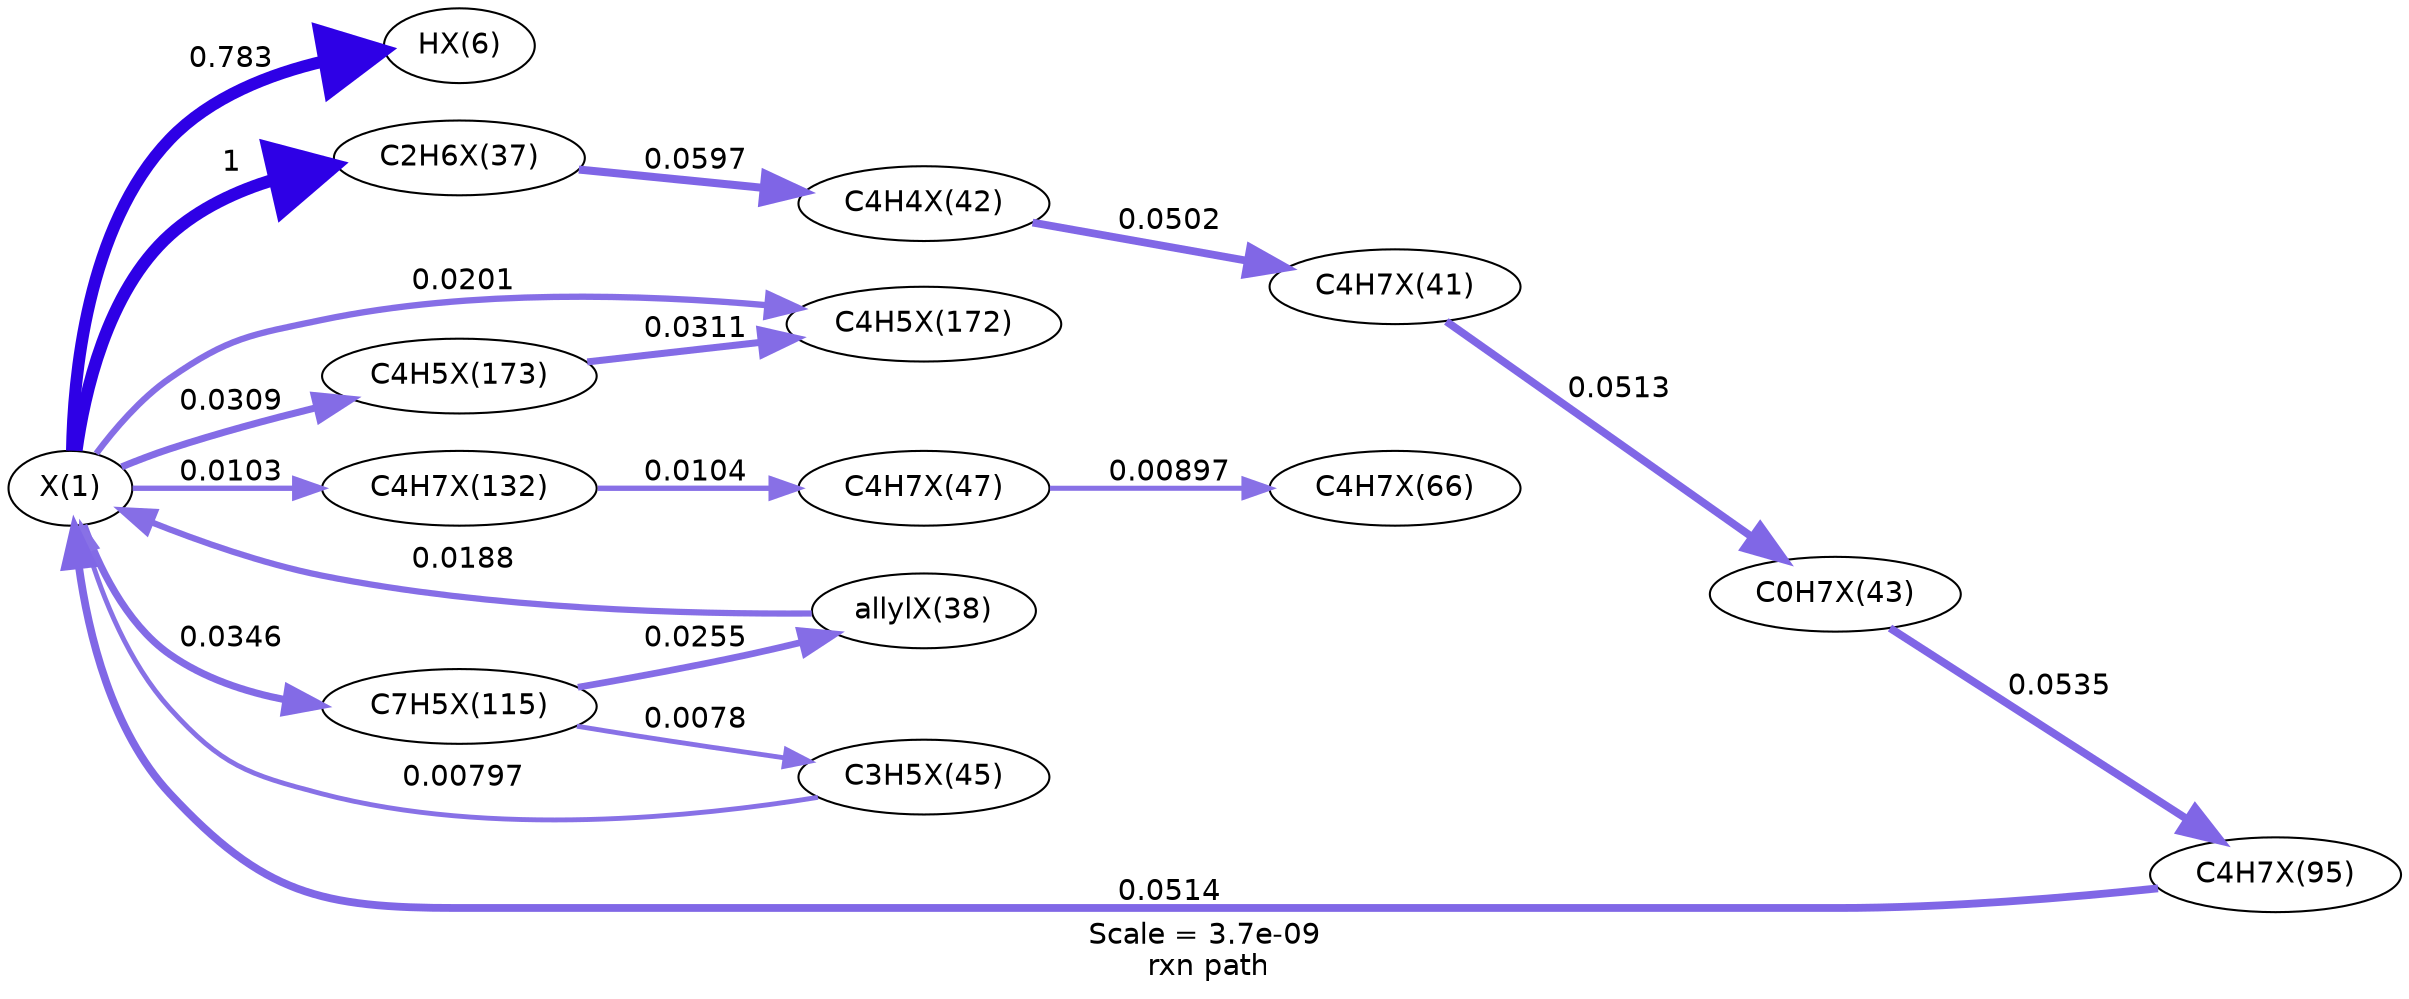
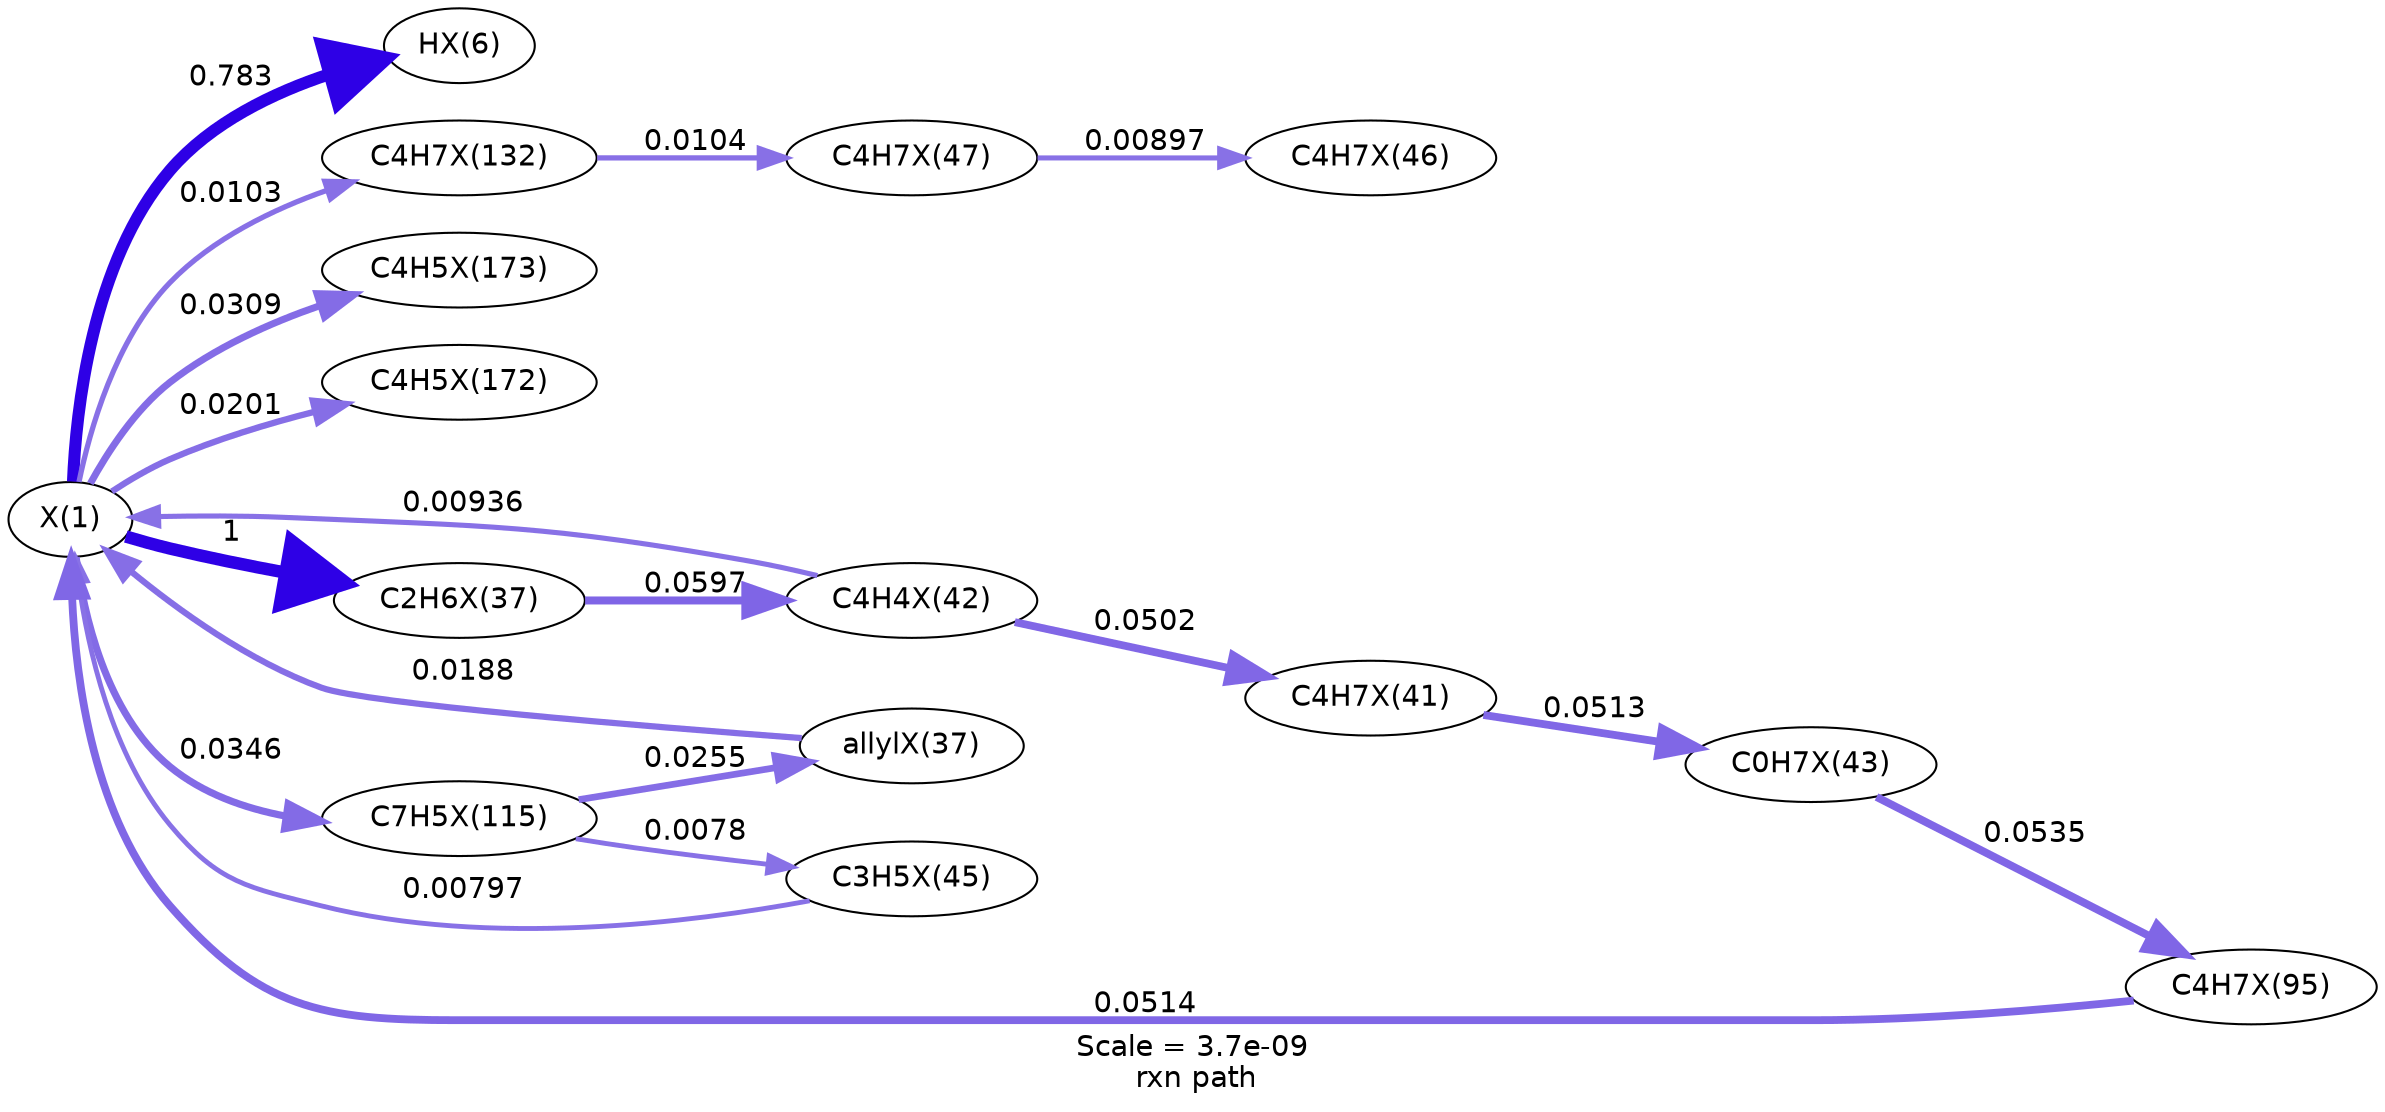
(674, 352) -> none
(1395, 488) -> (1371, 158)
none -> (490, 527)
(924, 611) -> (912, 746)
